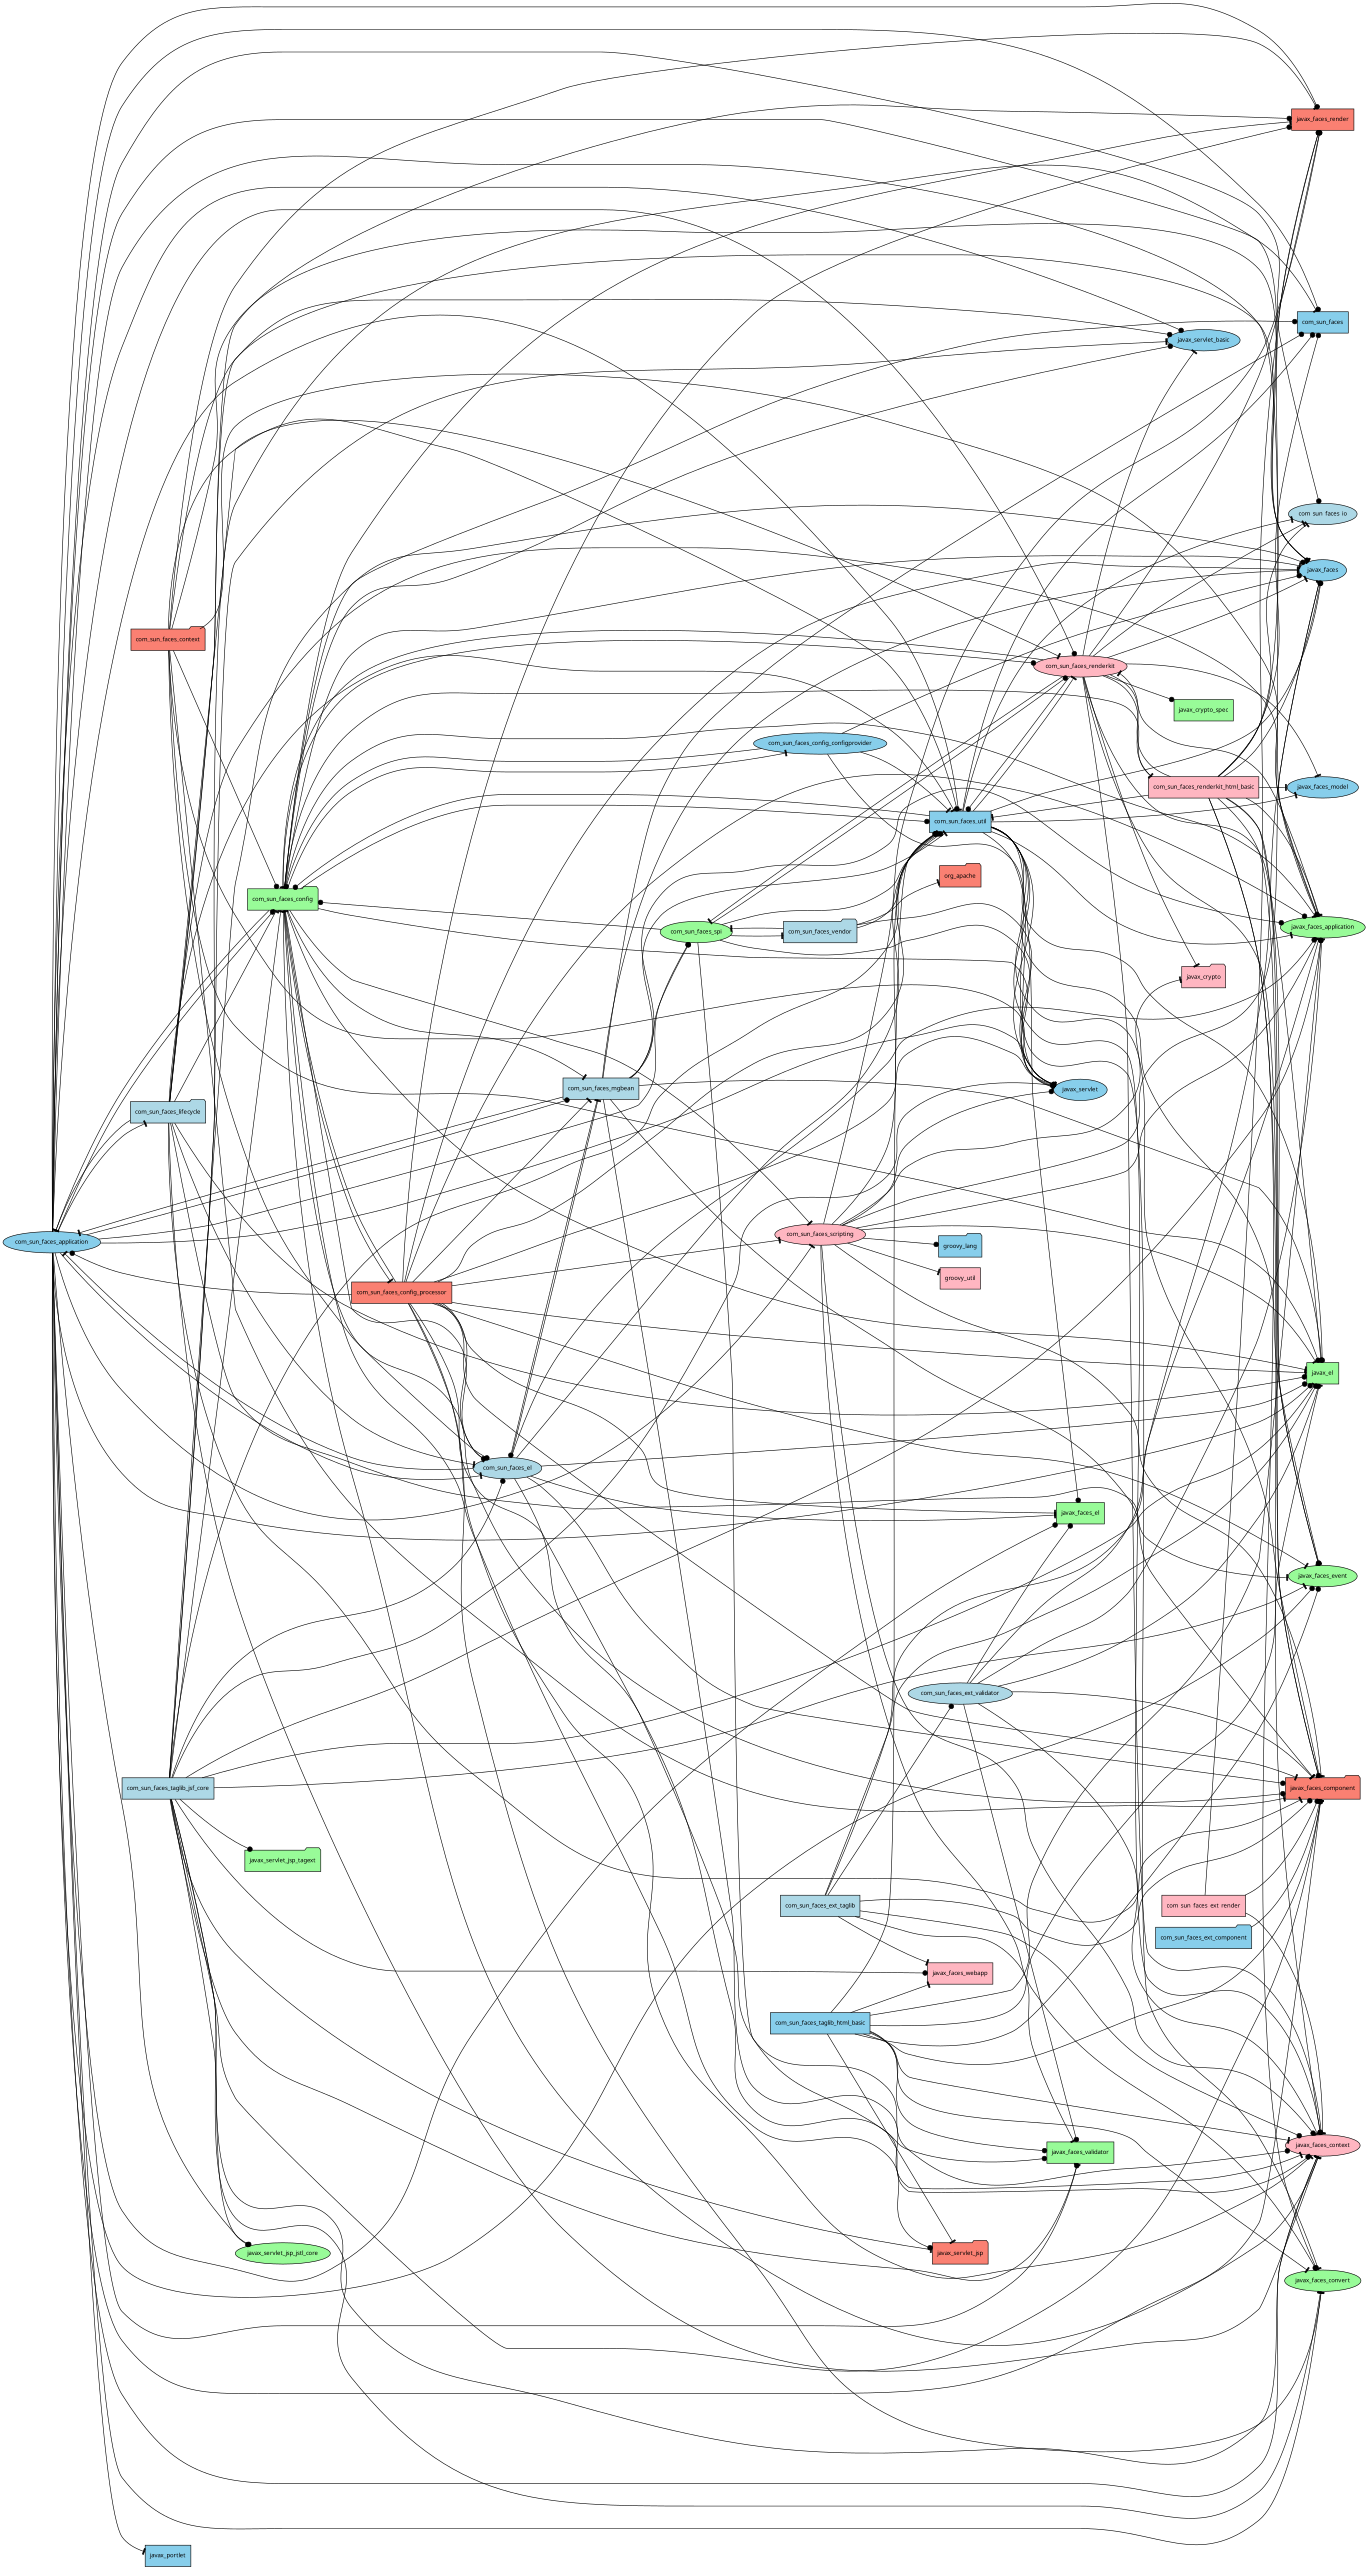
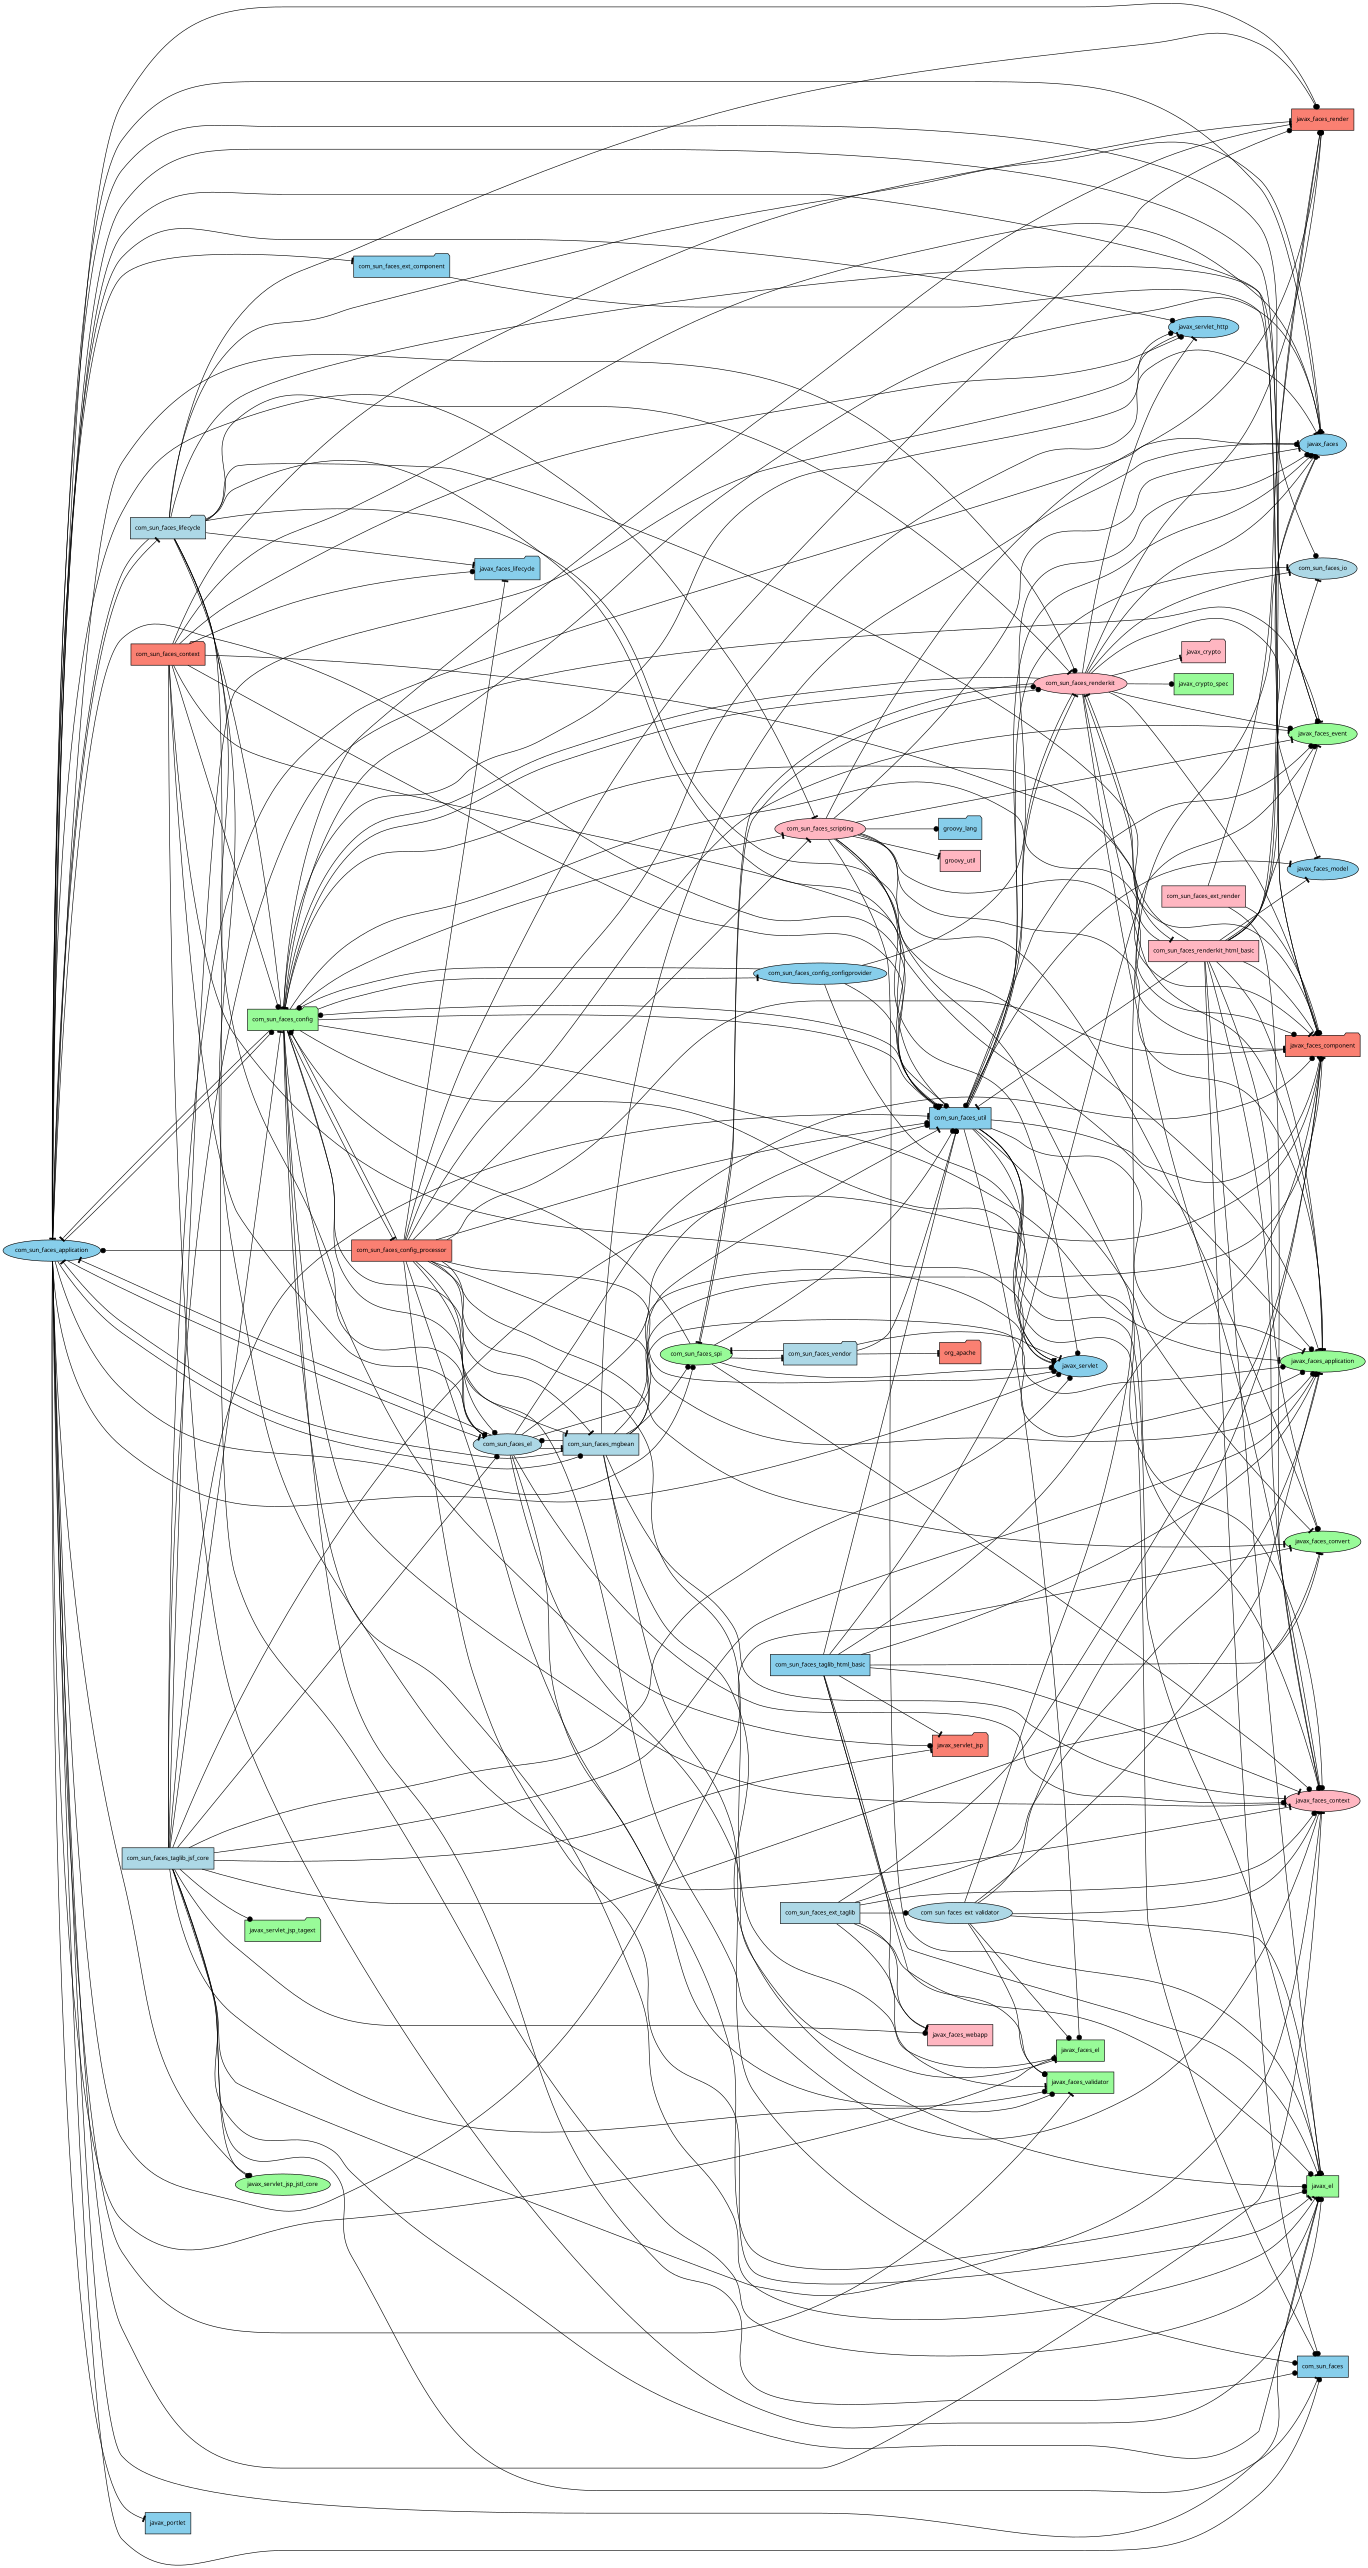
(500, 164) -> (65, 638)
(1204, 340) -> (1204, 327)
none -> (507, 569)
(1049, 1137) -> (1073, 781)
